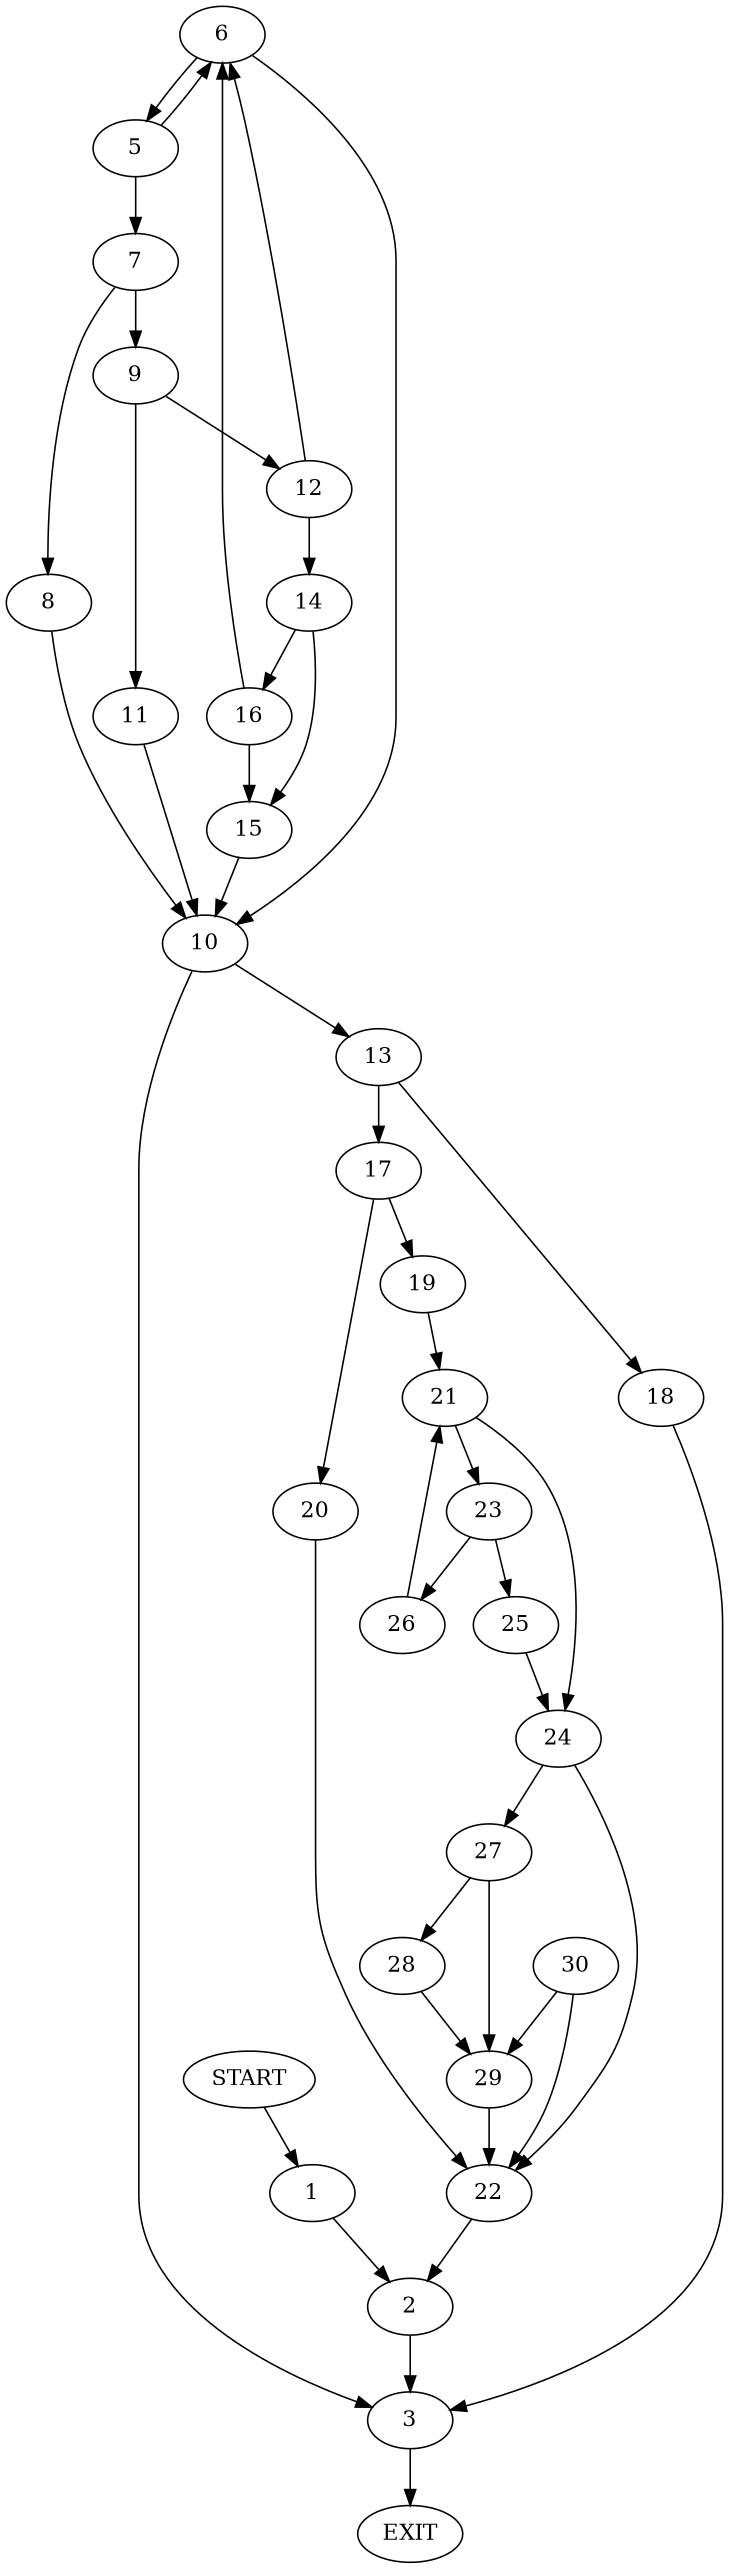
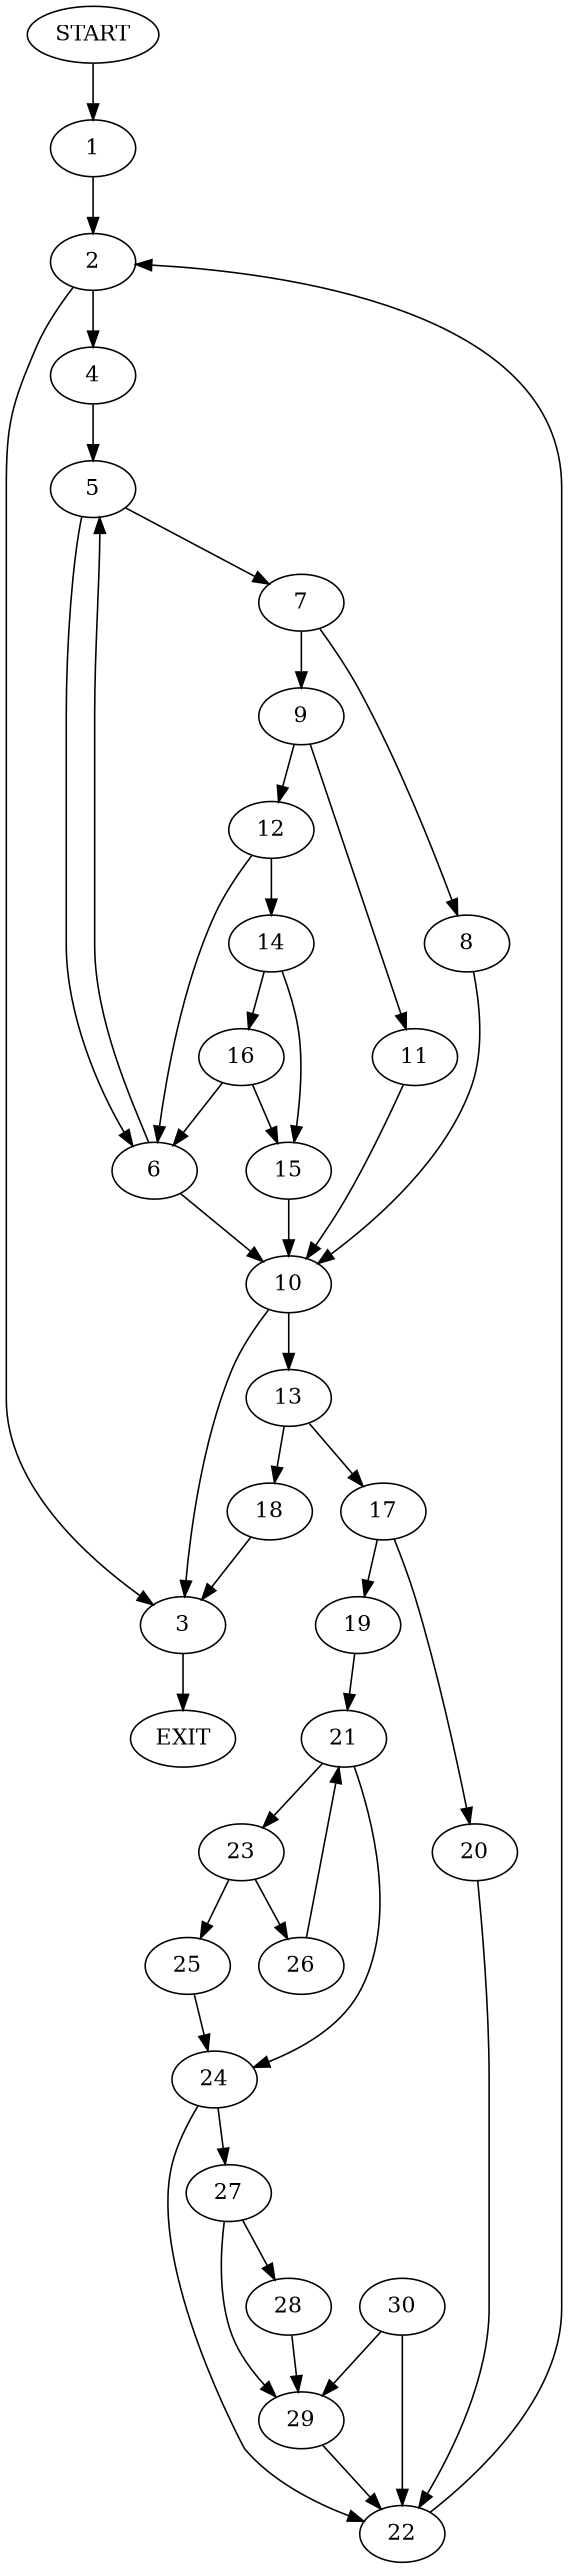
none -> (93, 376)
